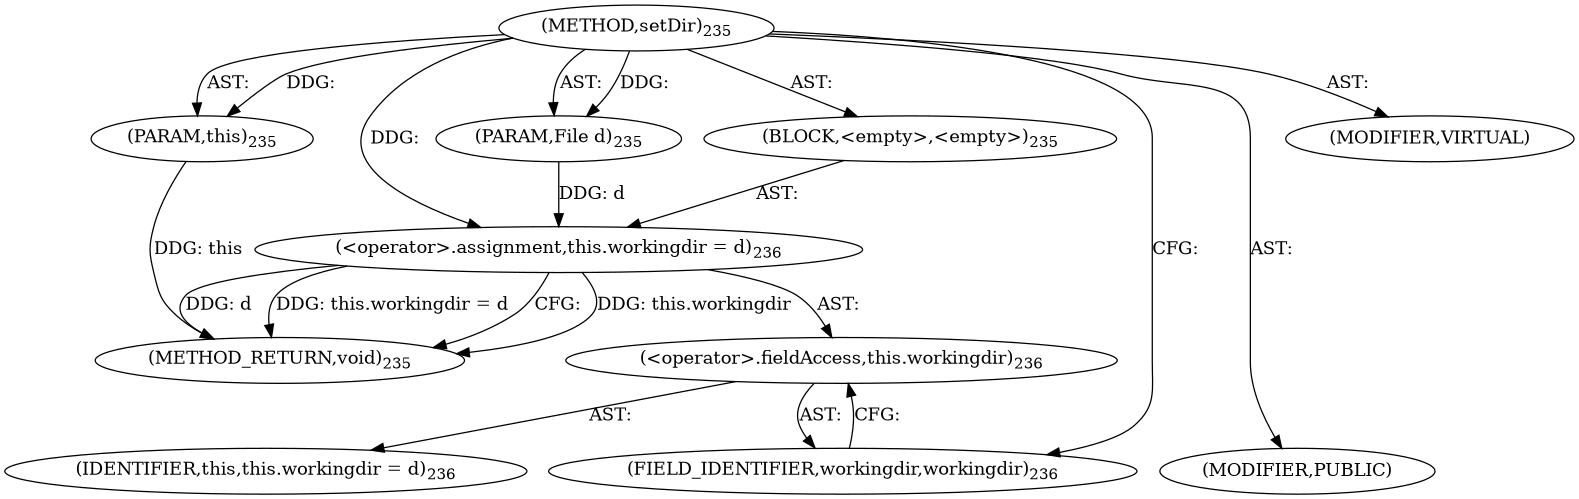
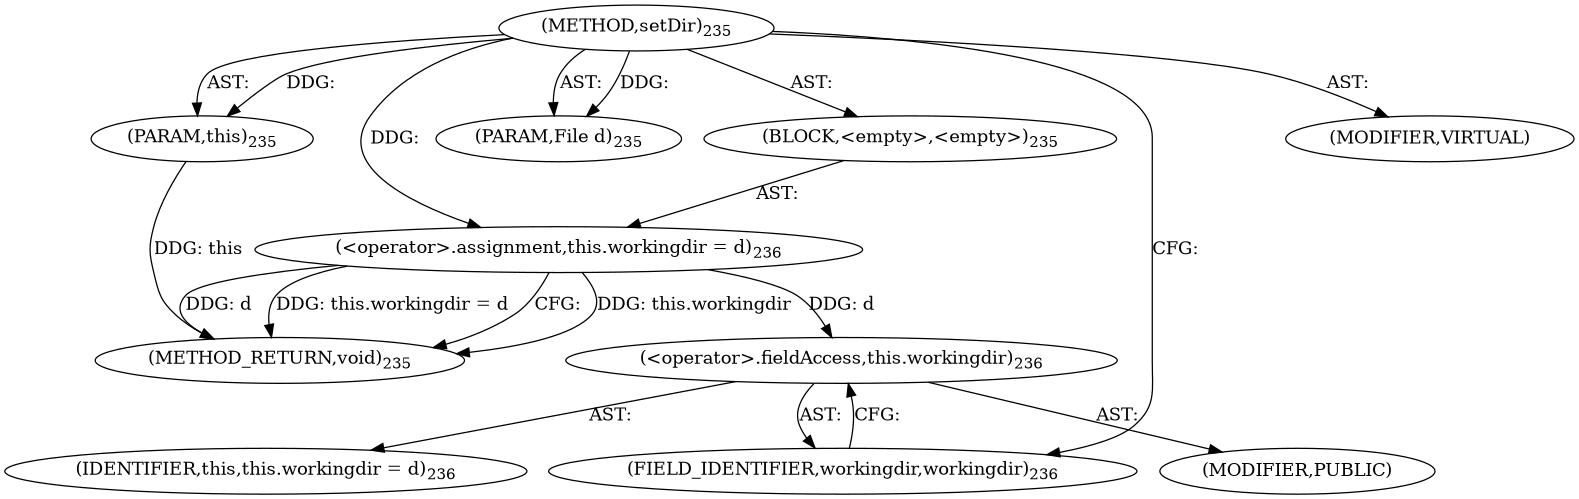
(1173, 83) -> (1069, 416)
(559, 188) -> none
(842, 305) -> (842, 305)
